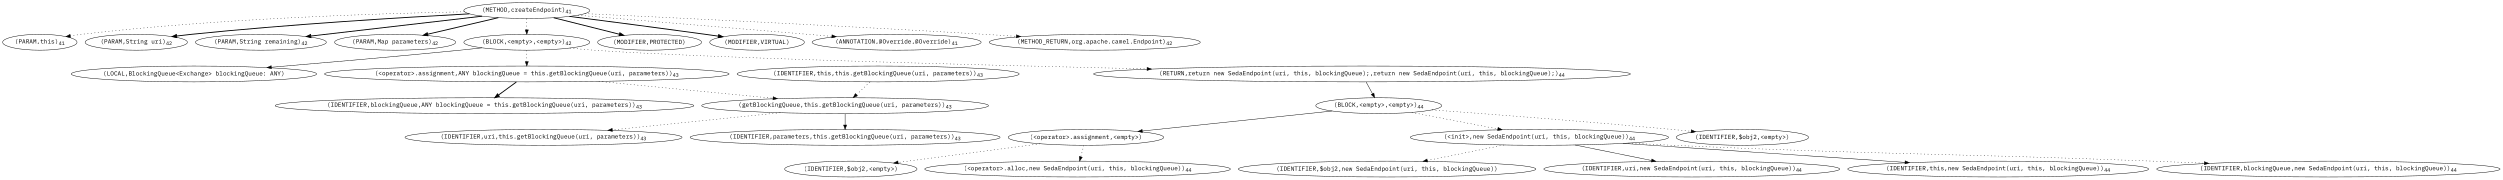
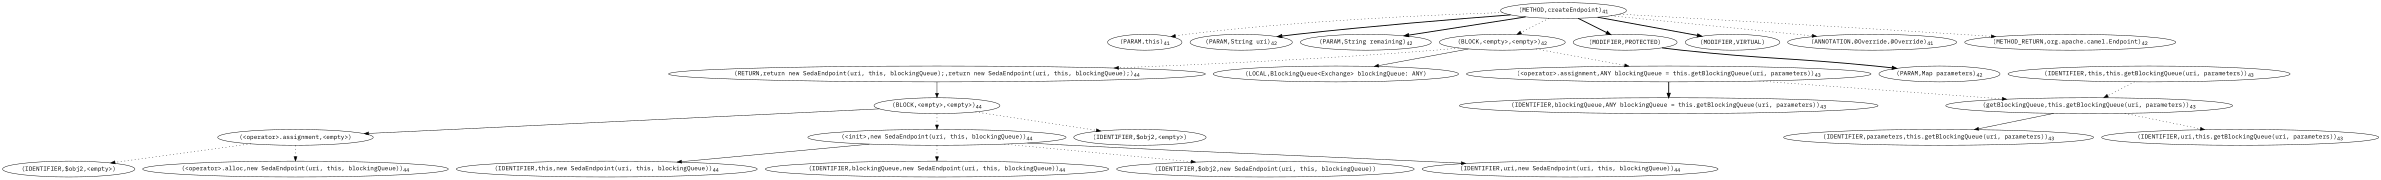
(463, 26) -> (1777, 58)
